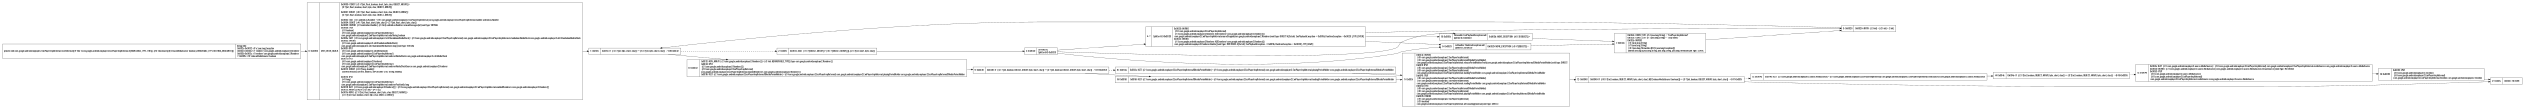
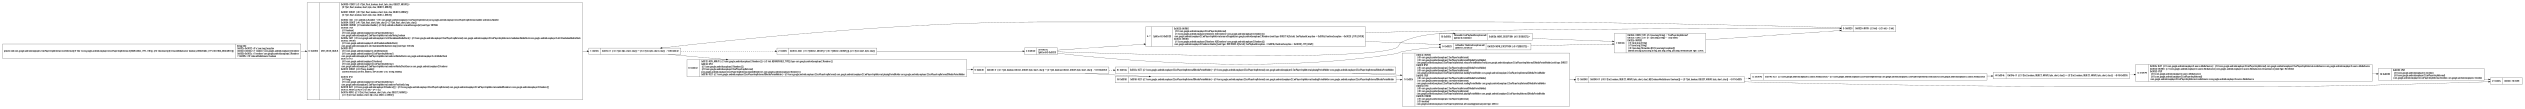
(1402, 37) -> none
